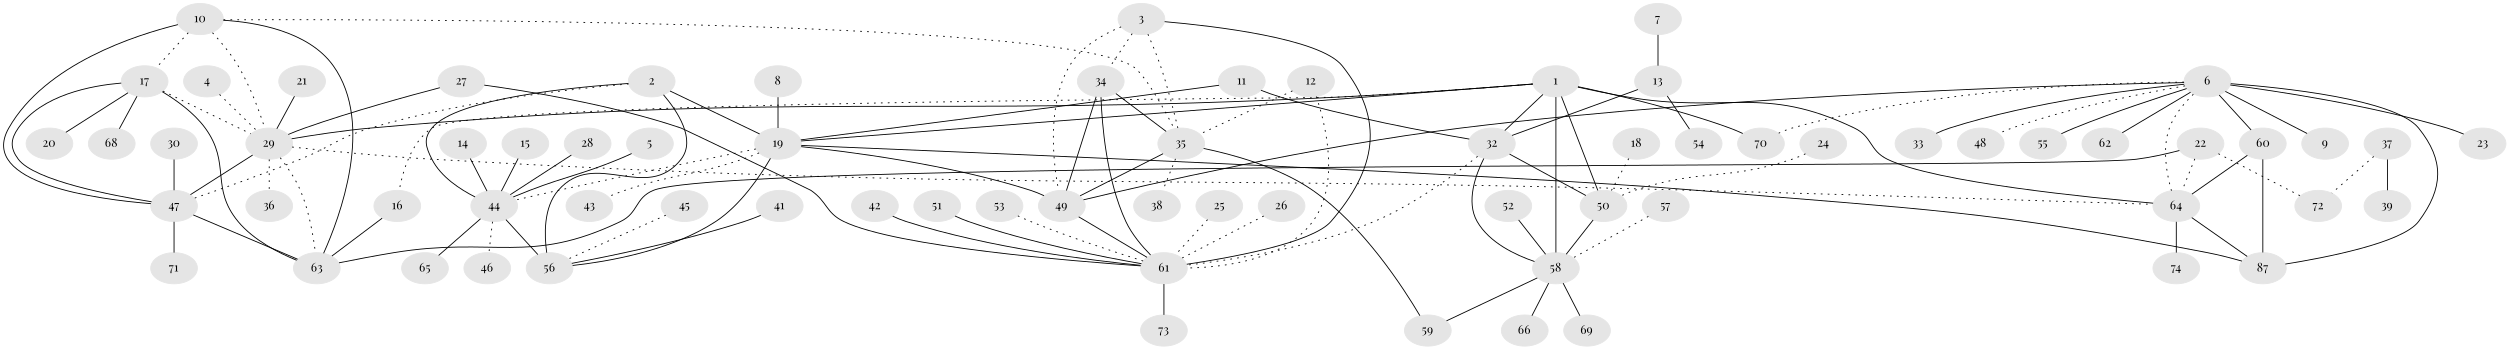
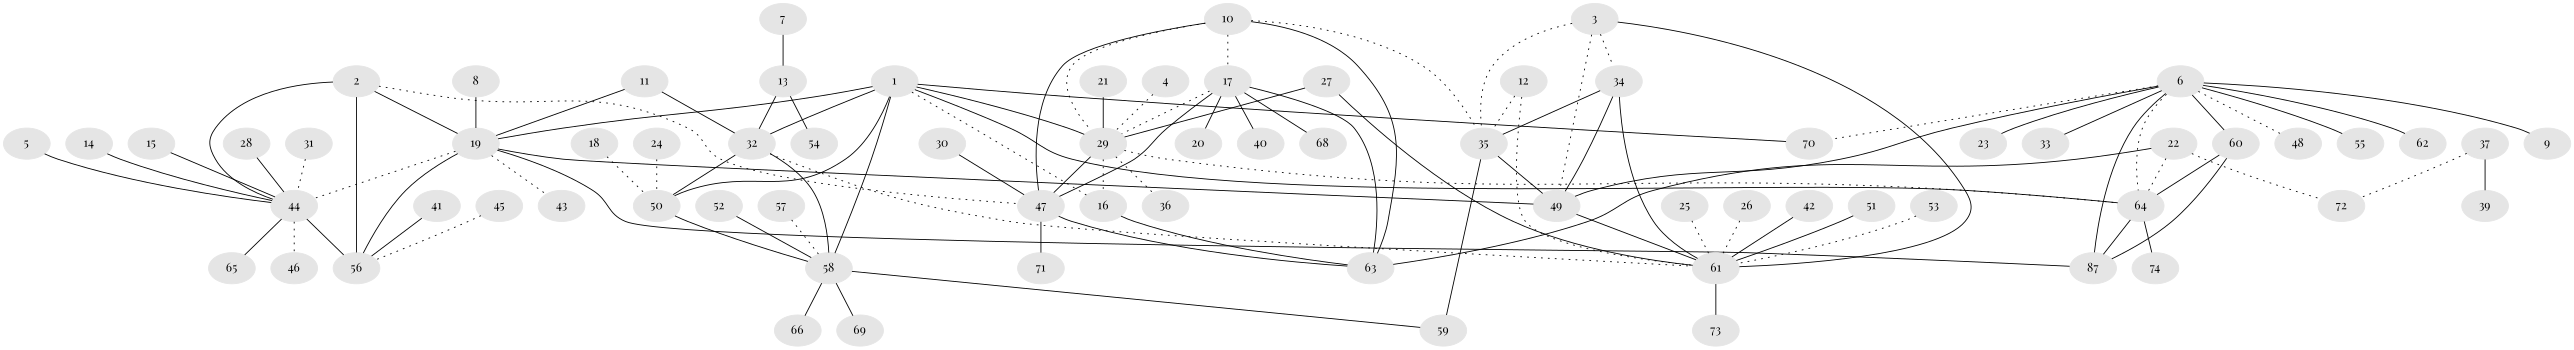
none -> (309, 144)
none -> (1261, 144)
(305, 202) -> (1103, 175)
(1157, 206) -> none
